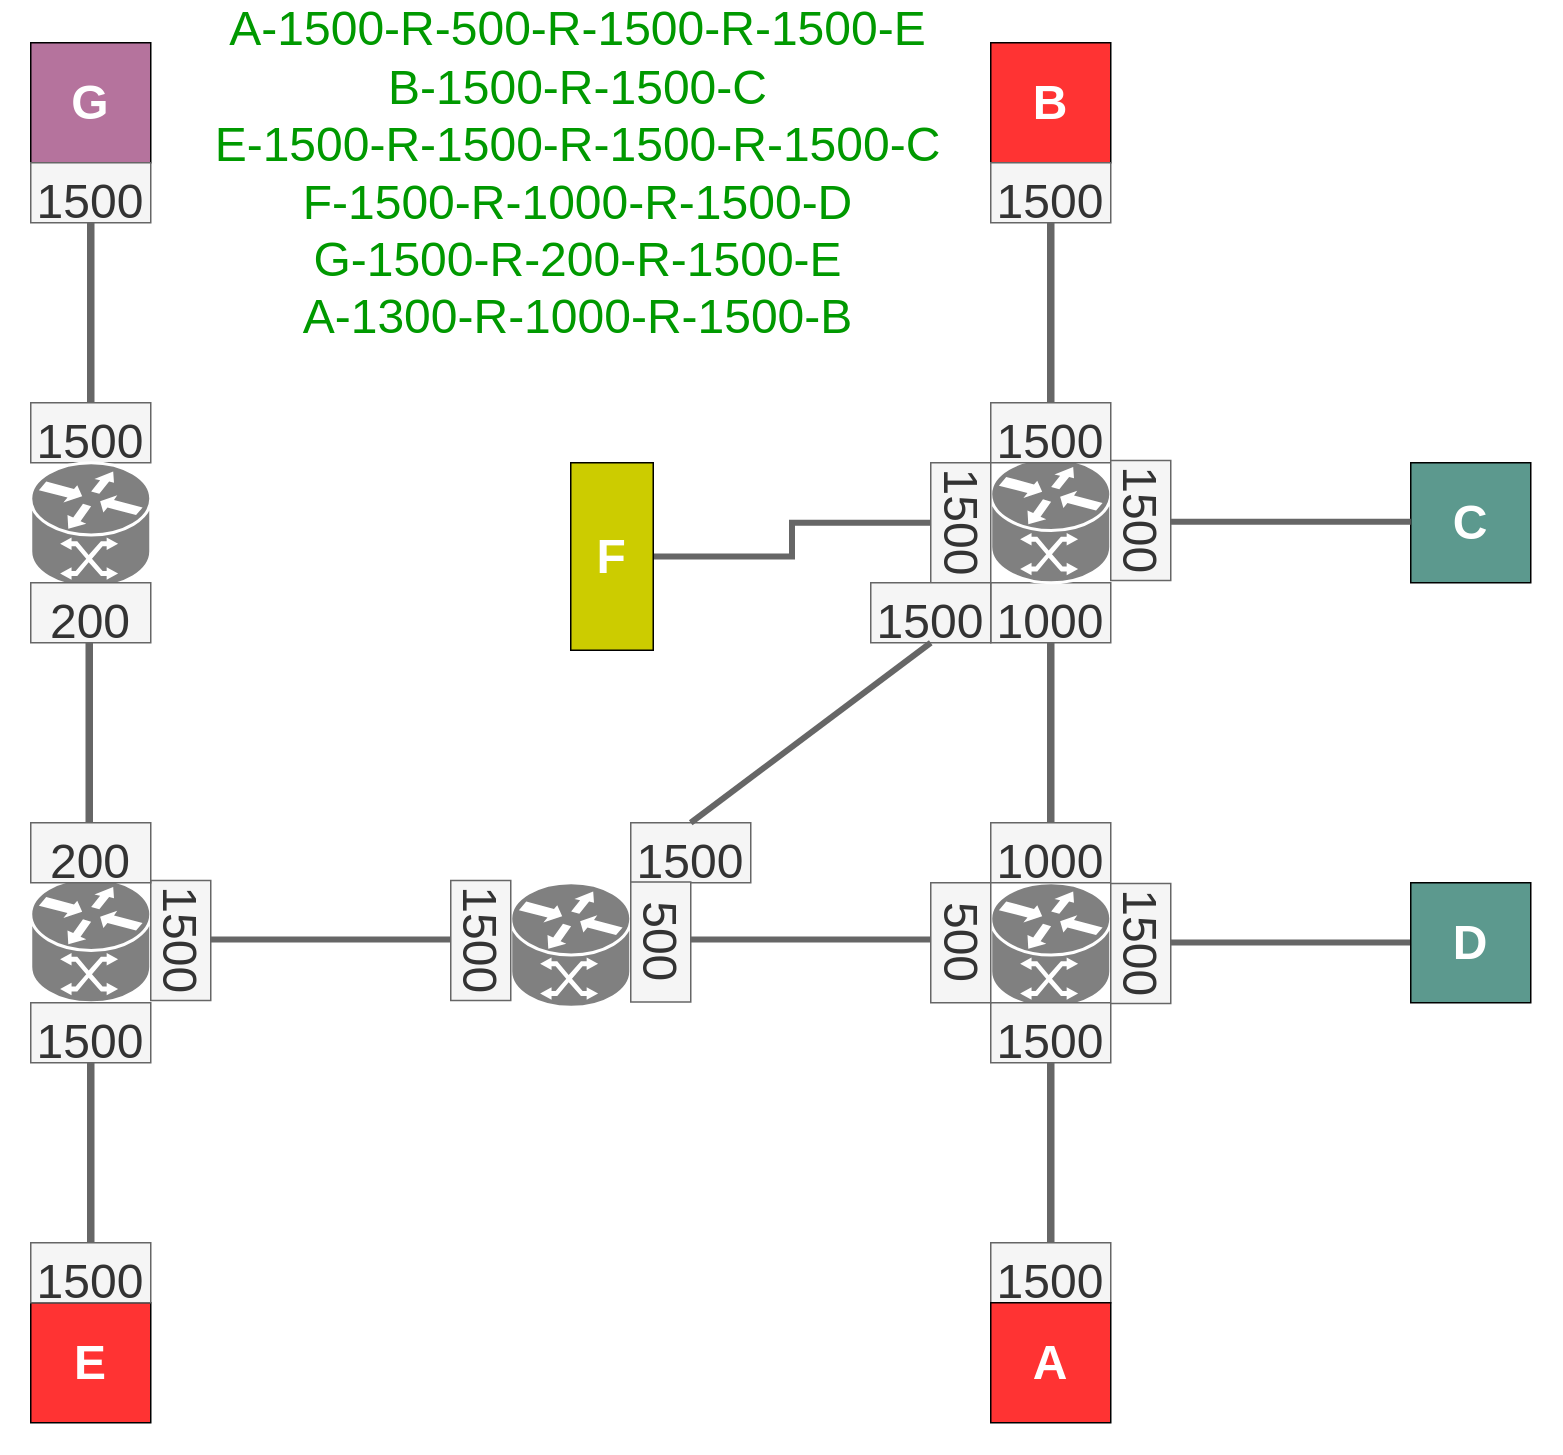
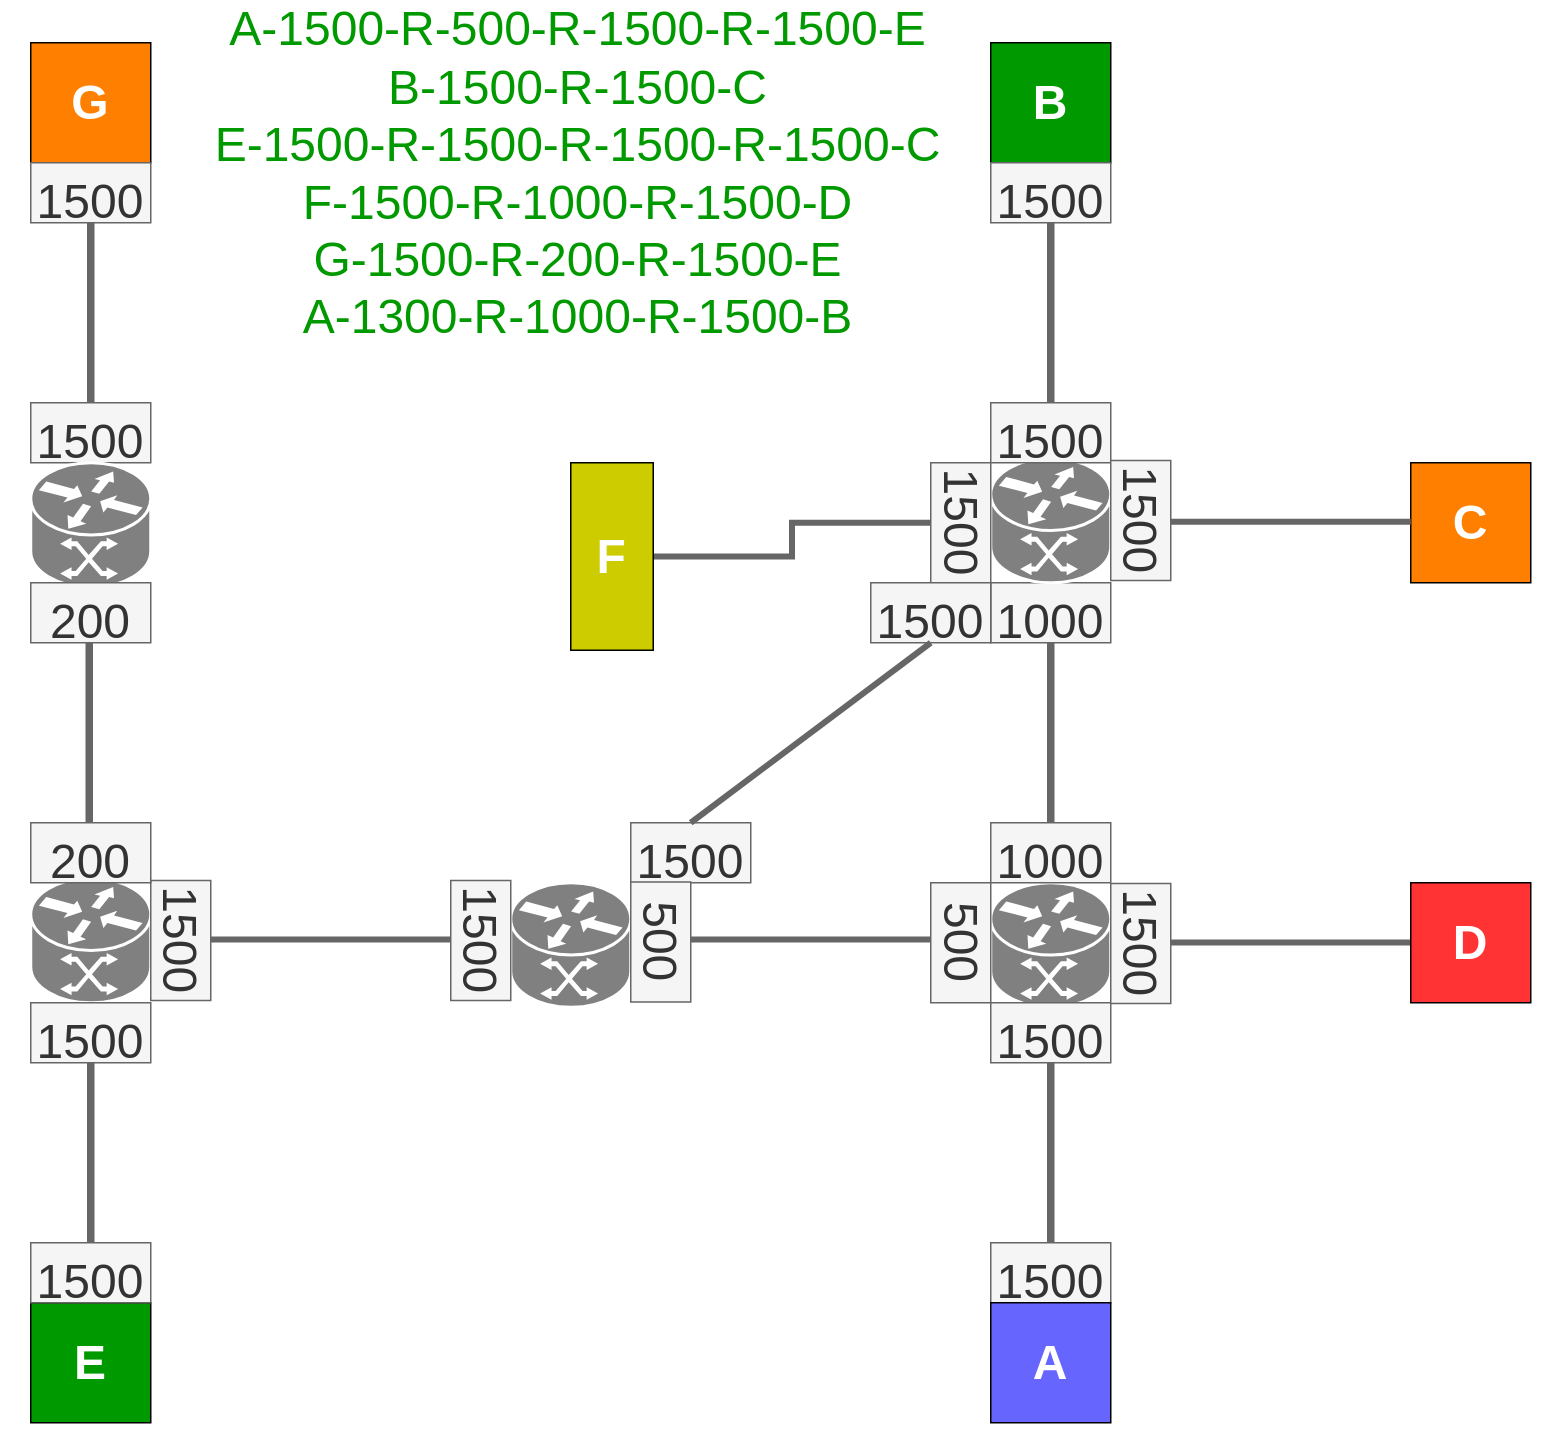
(91, 103) -> (91, 103)
(1051, 103) -> (1051, 103)
(1471, 523) -> (1471, 523)
(1471, 943) -> (1471, 943)
(91, 1363) -> (91, 1363)
(1051, 1363) -> (1051, 1363)
